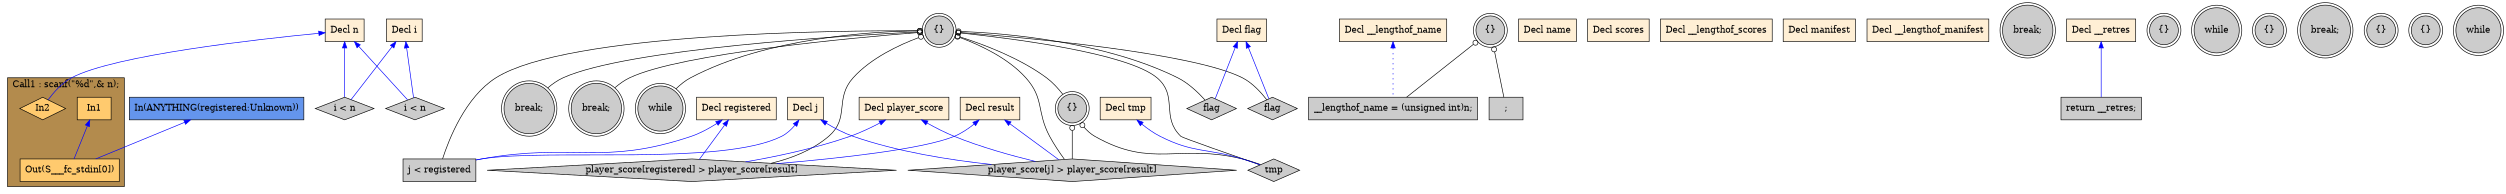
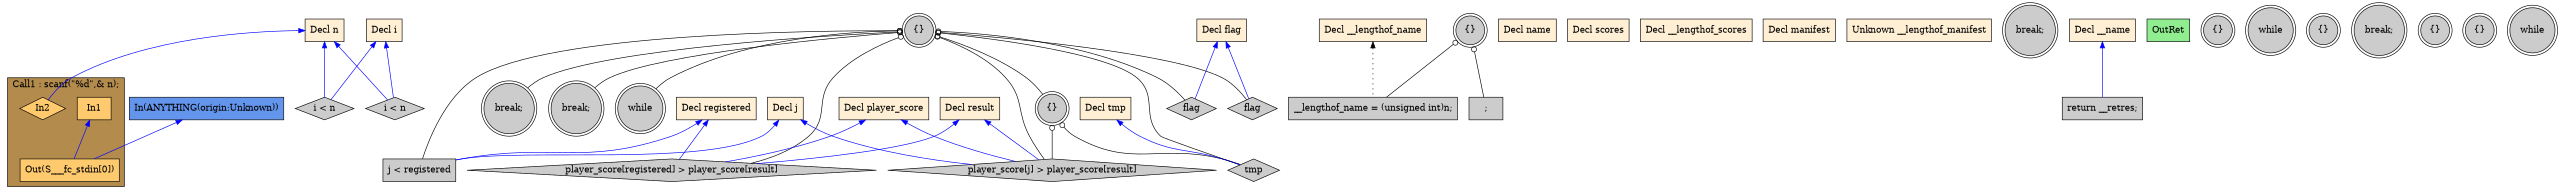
(1928, 30) -> (1919, 30)
(2101, 30) -> (2102, 30)
none -> (2168, 30)
(1393, 73) -> (1373, 73)
(217, 109) -> (207, 109)
